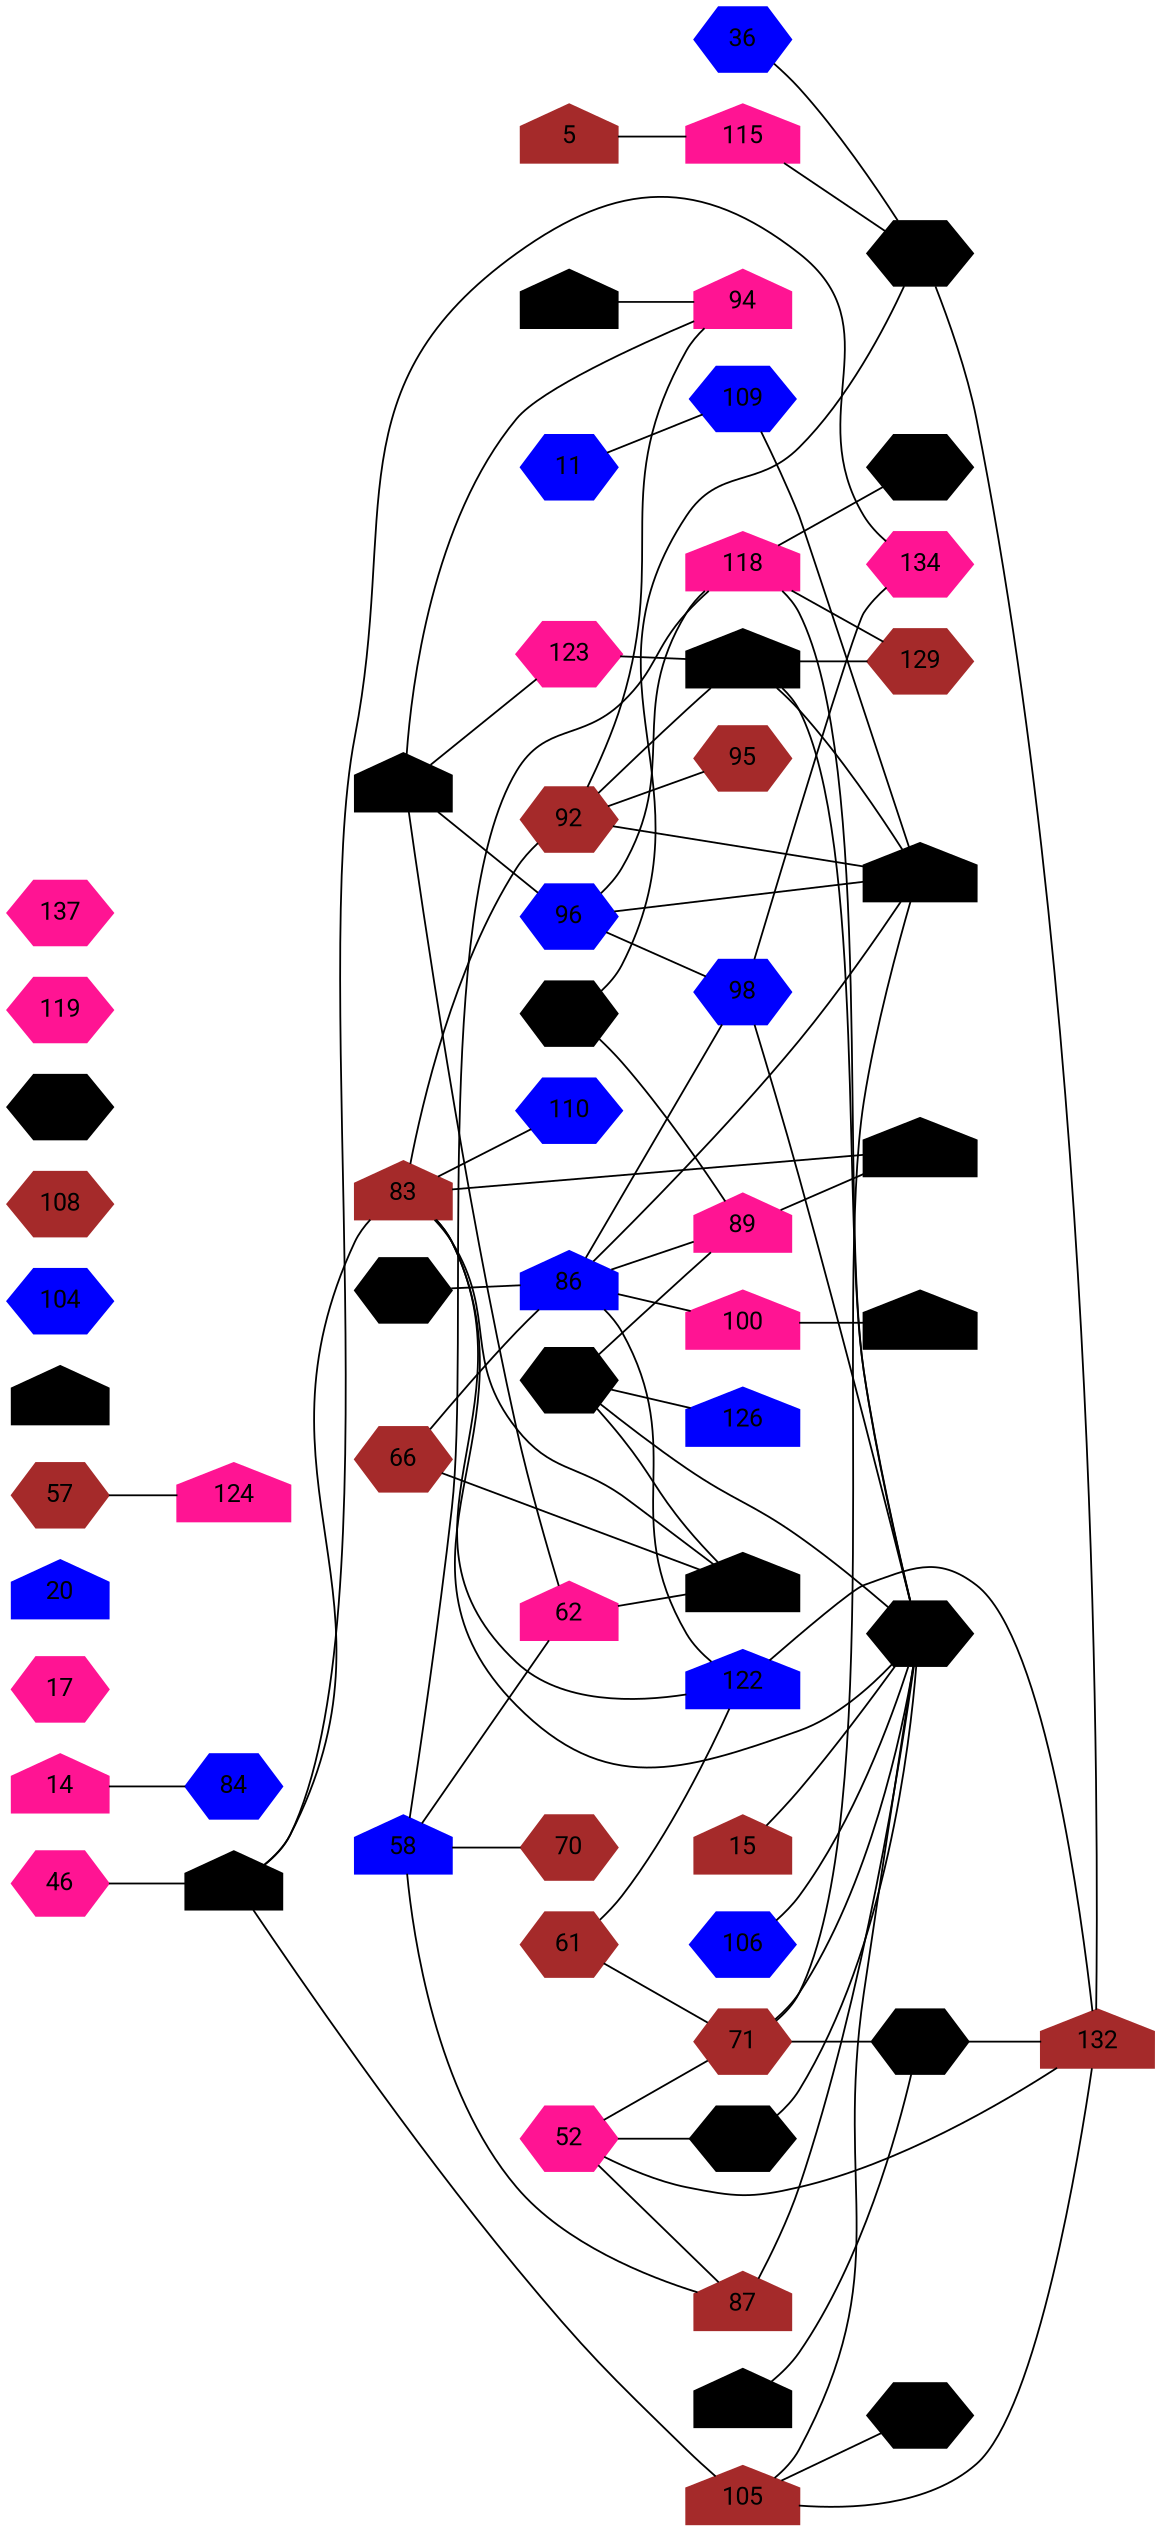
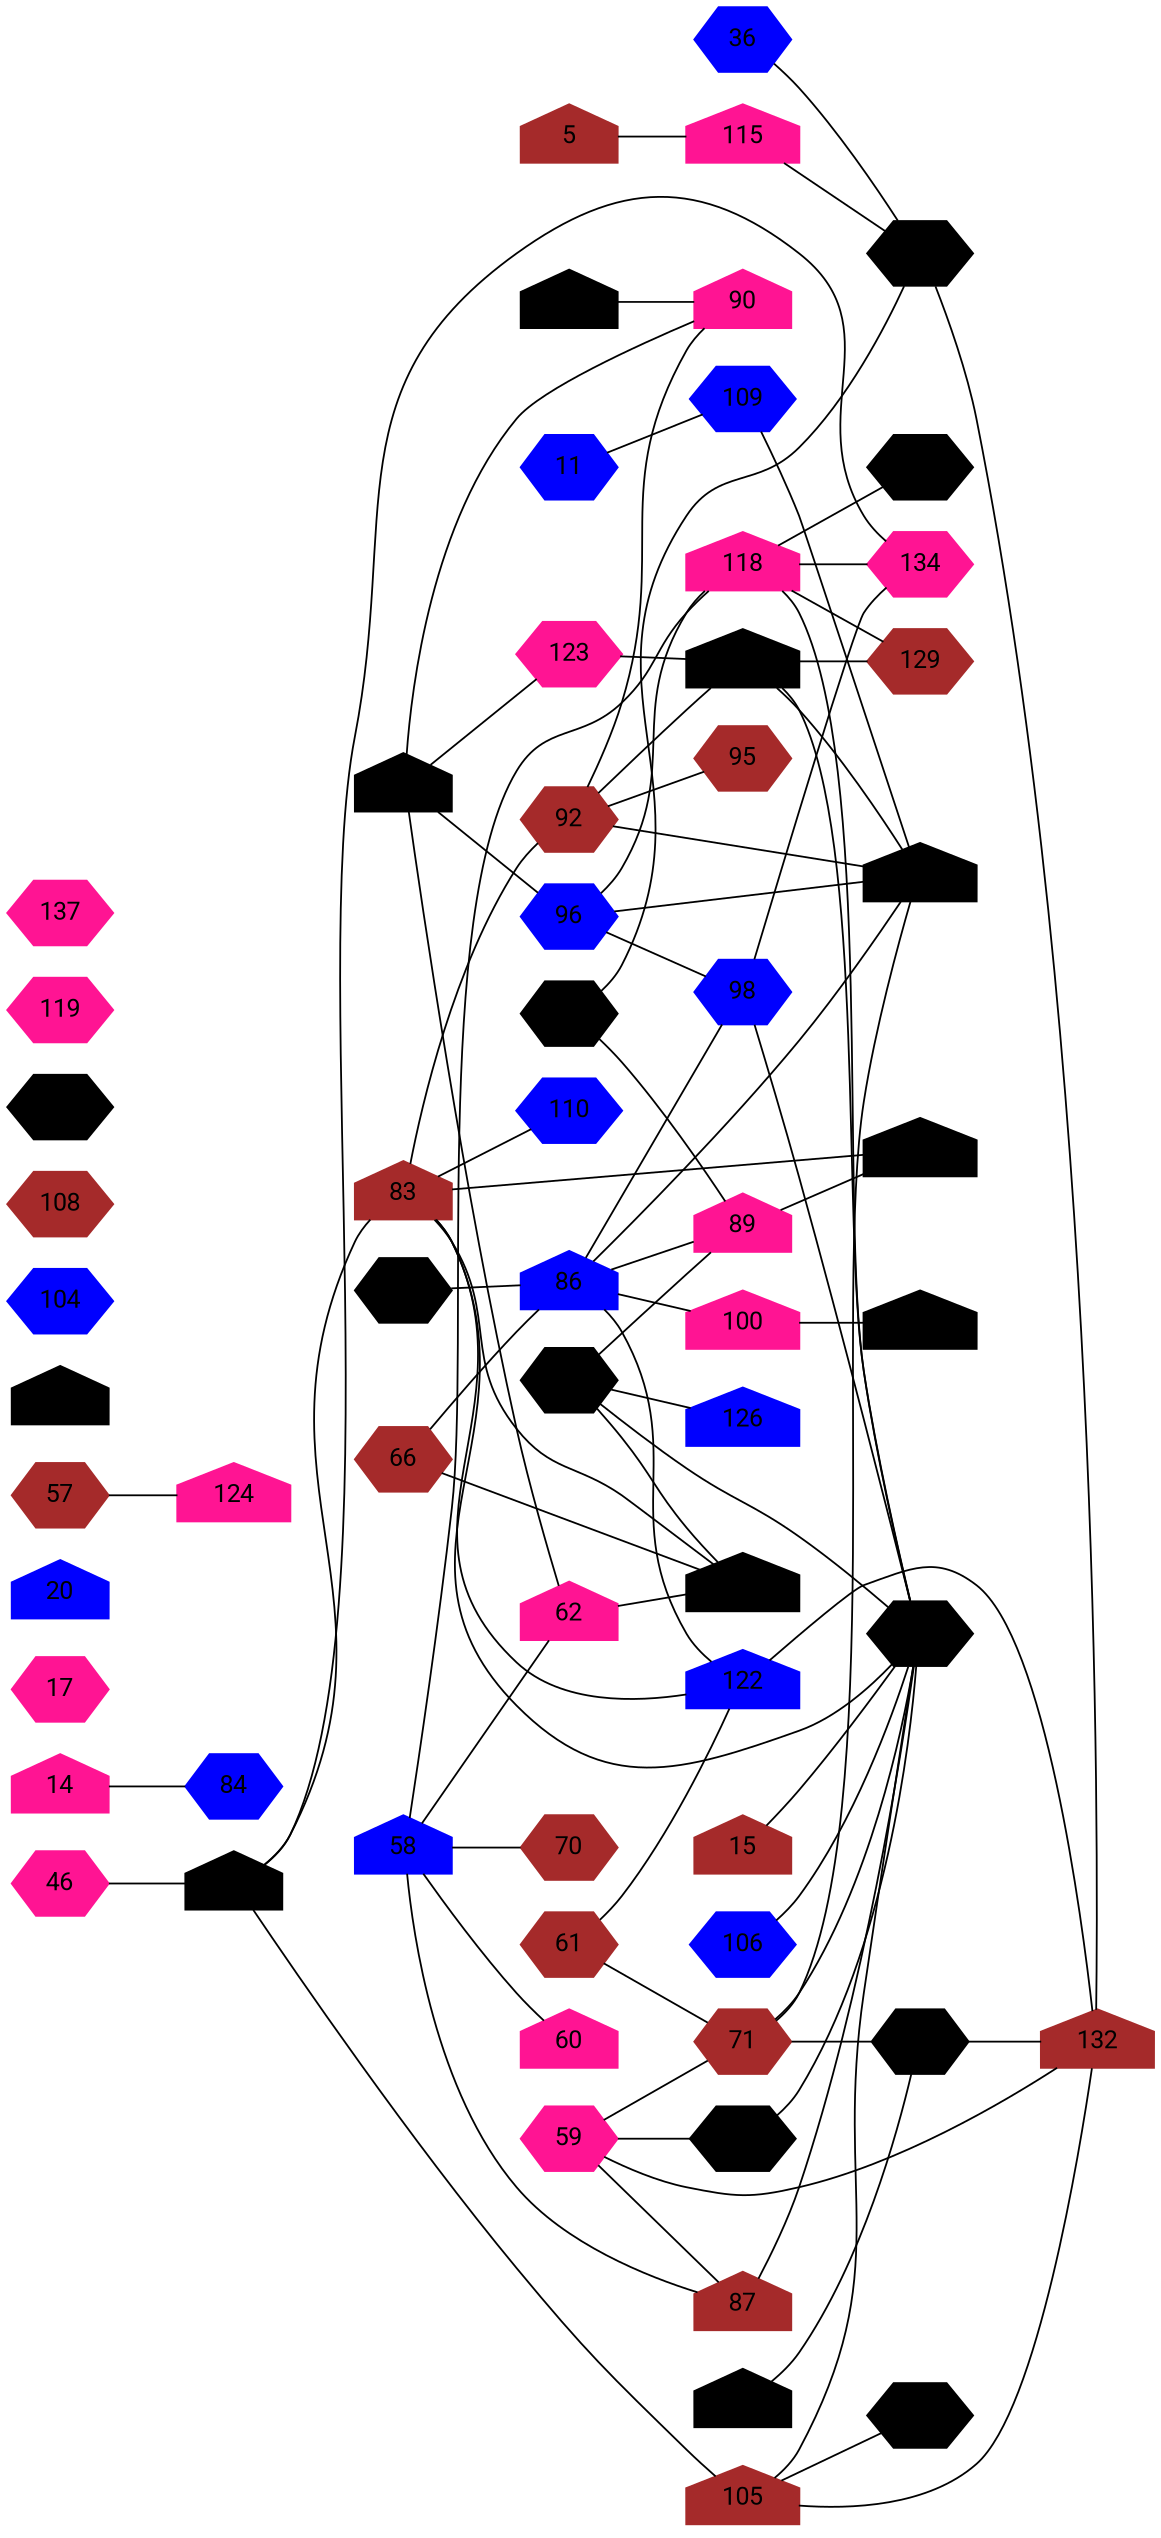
(743, 302) -> (743, 302)
none -> (833, 564)
none -> (569, 2042)
(569, 2139) -> (569, 2139)
